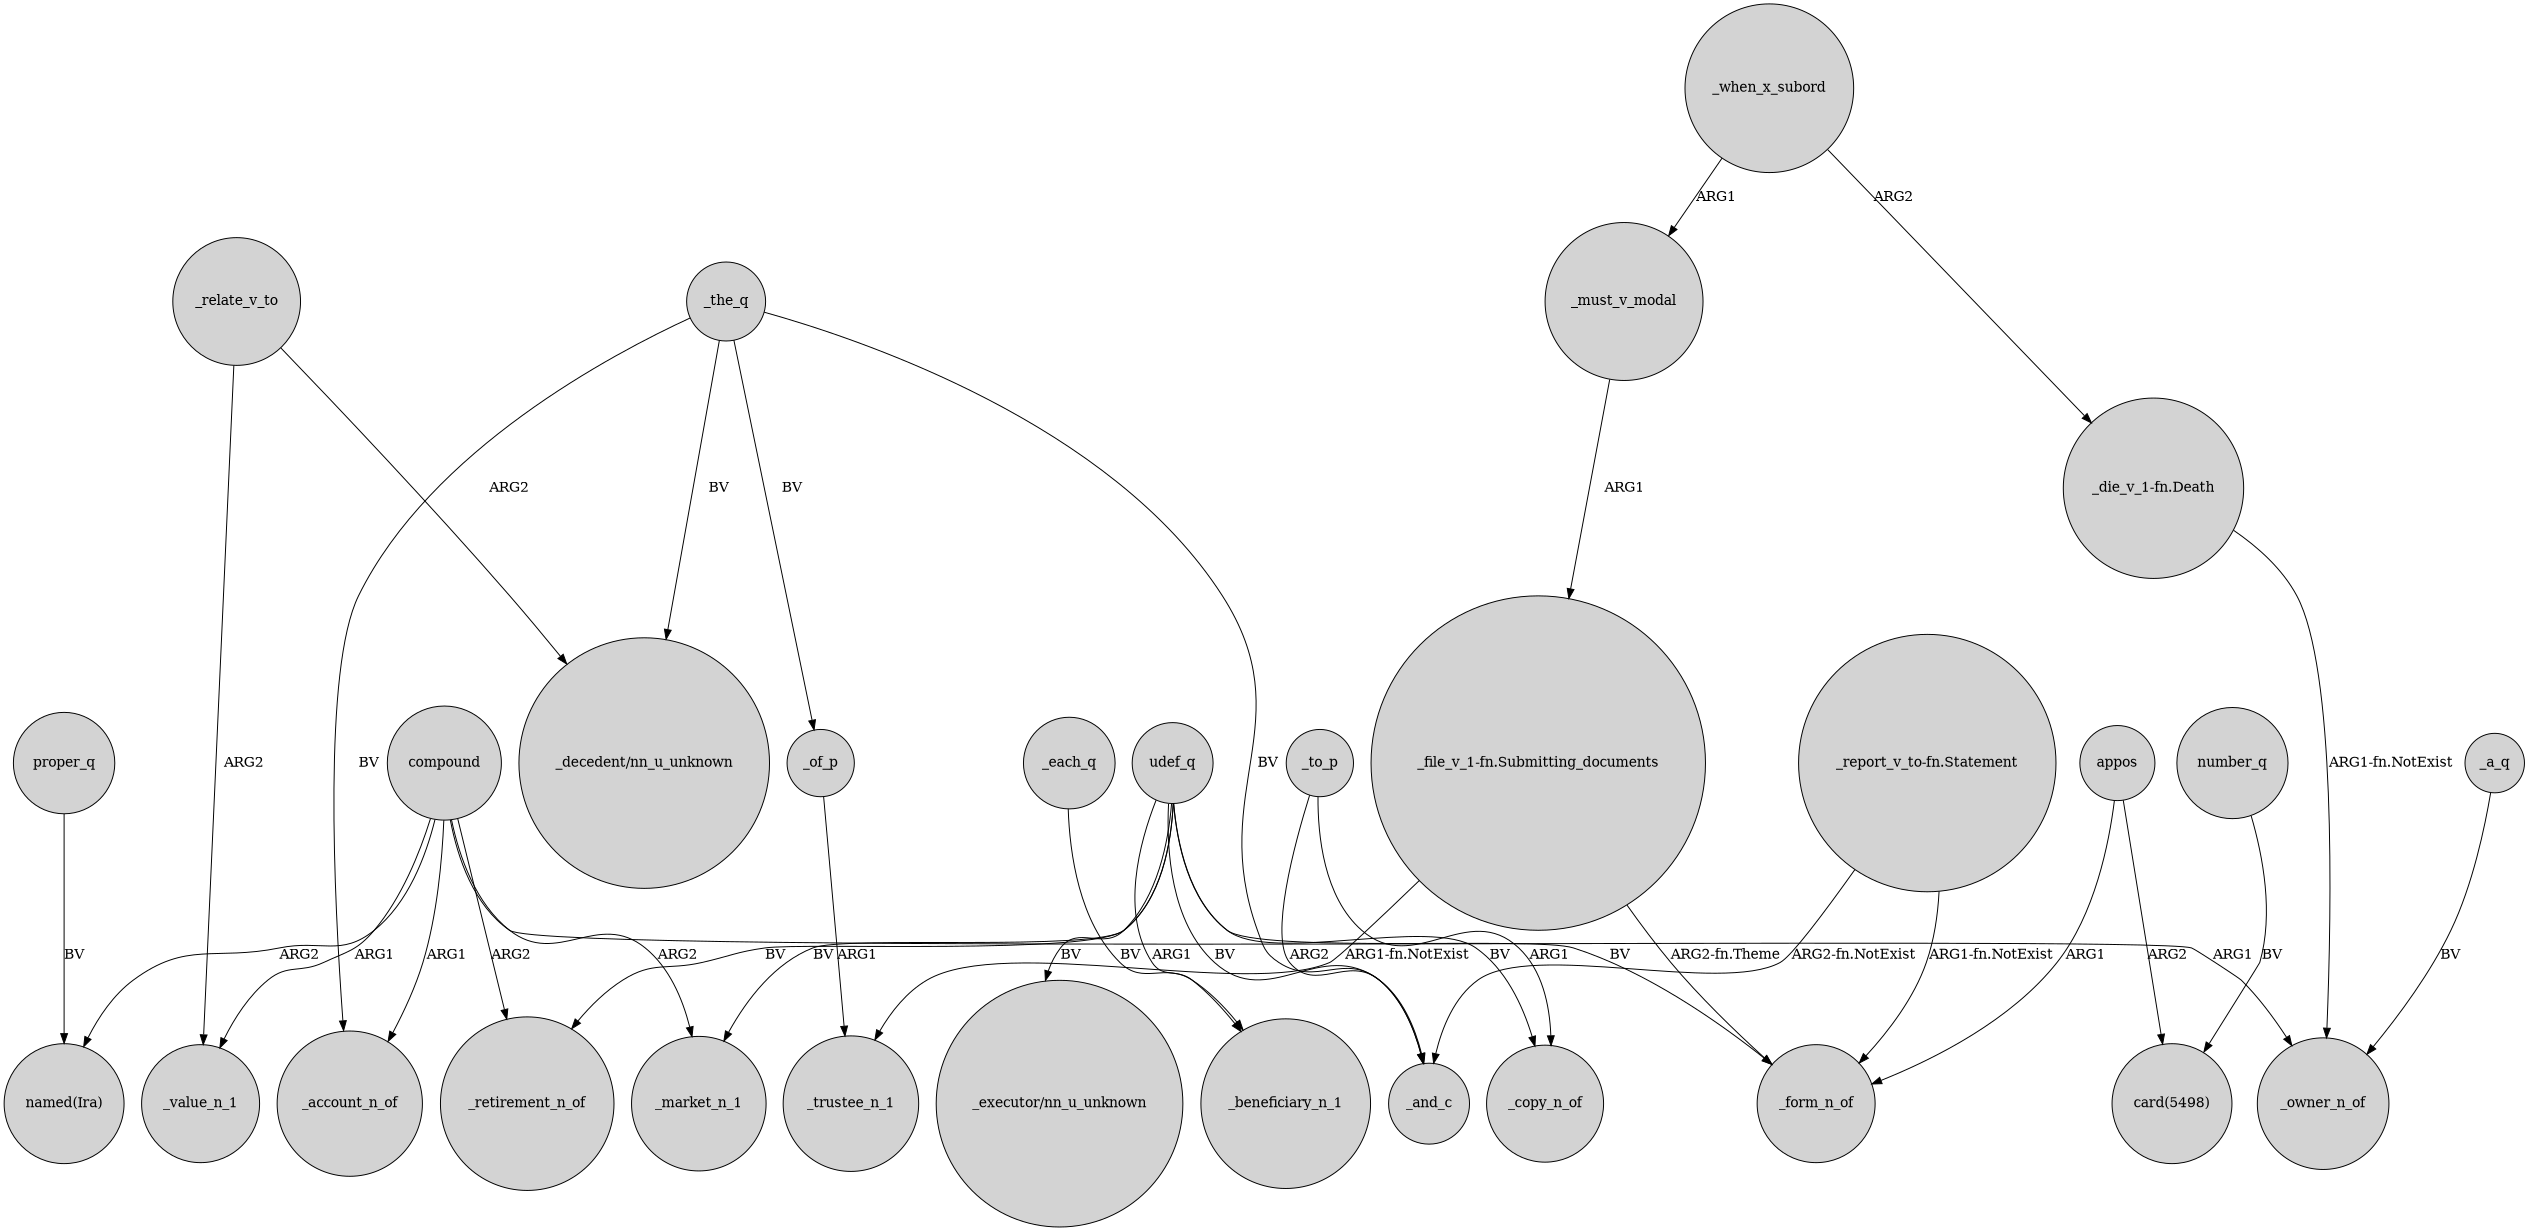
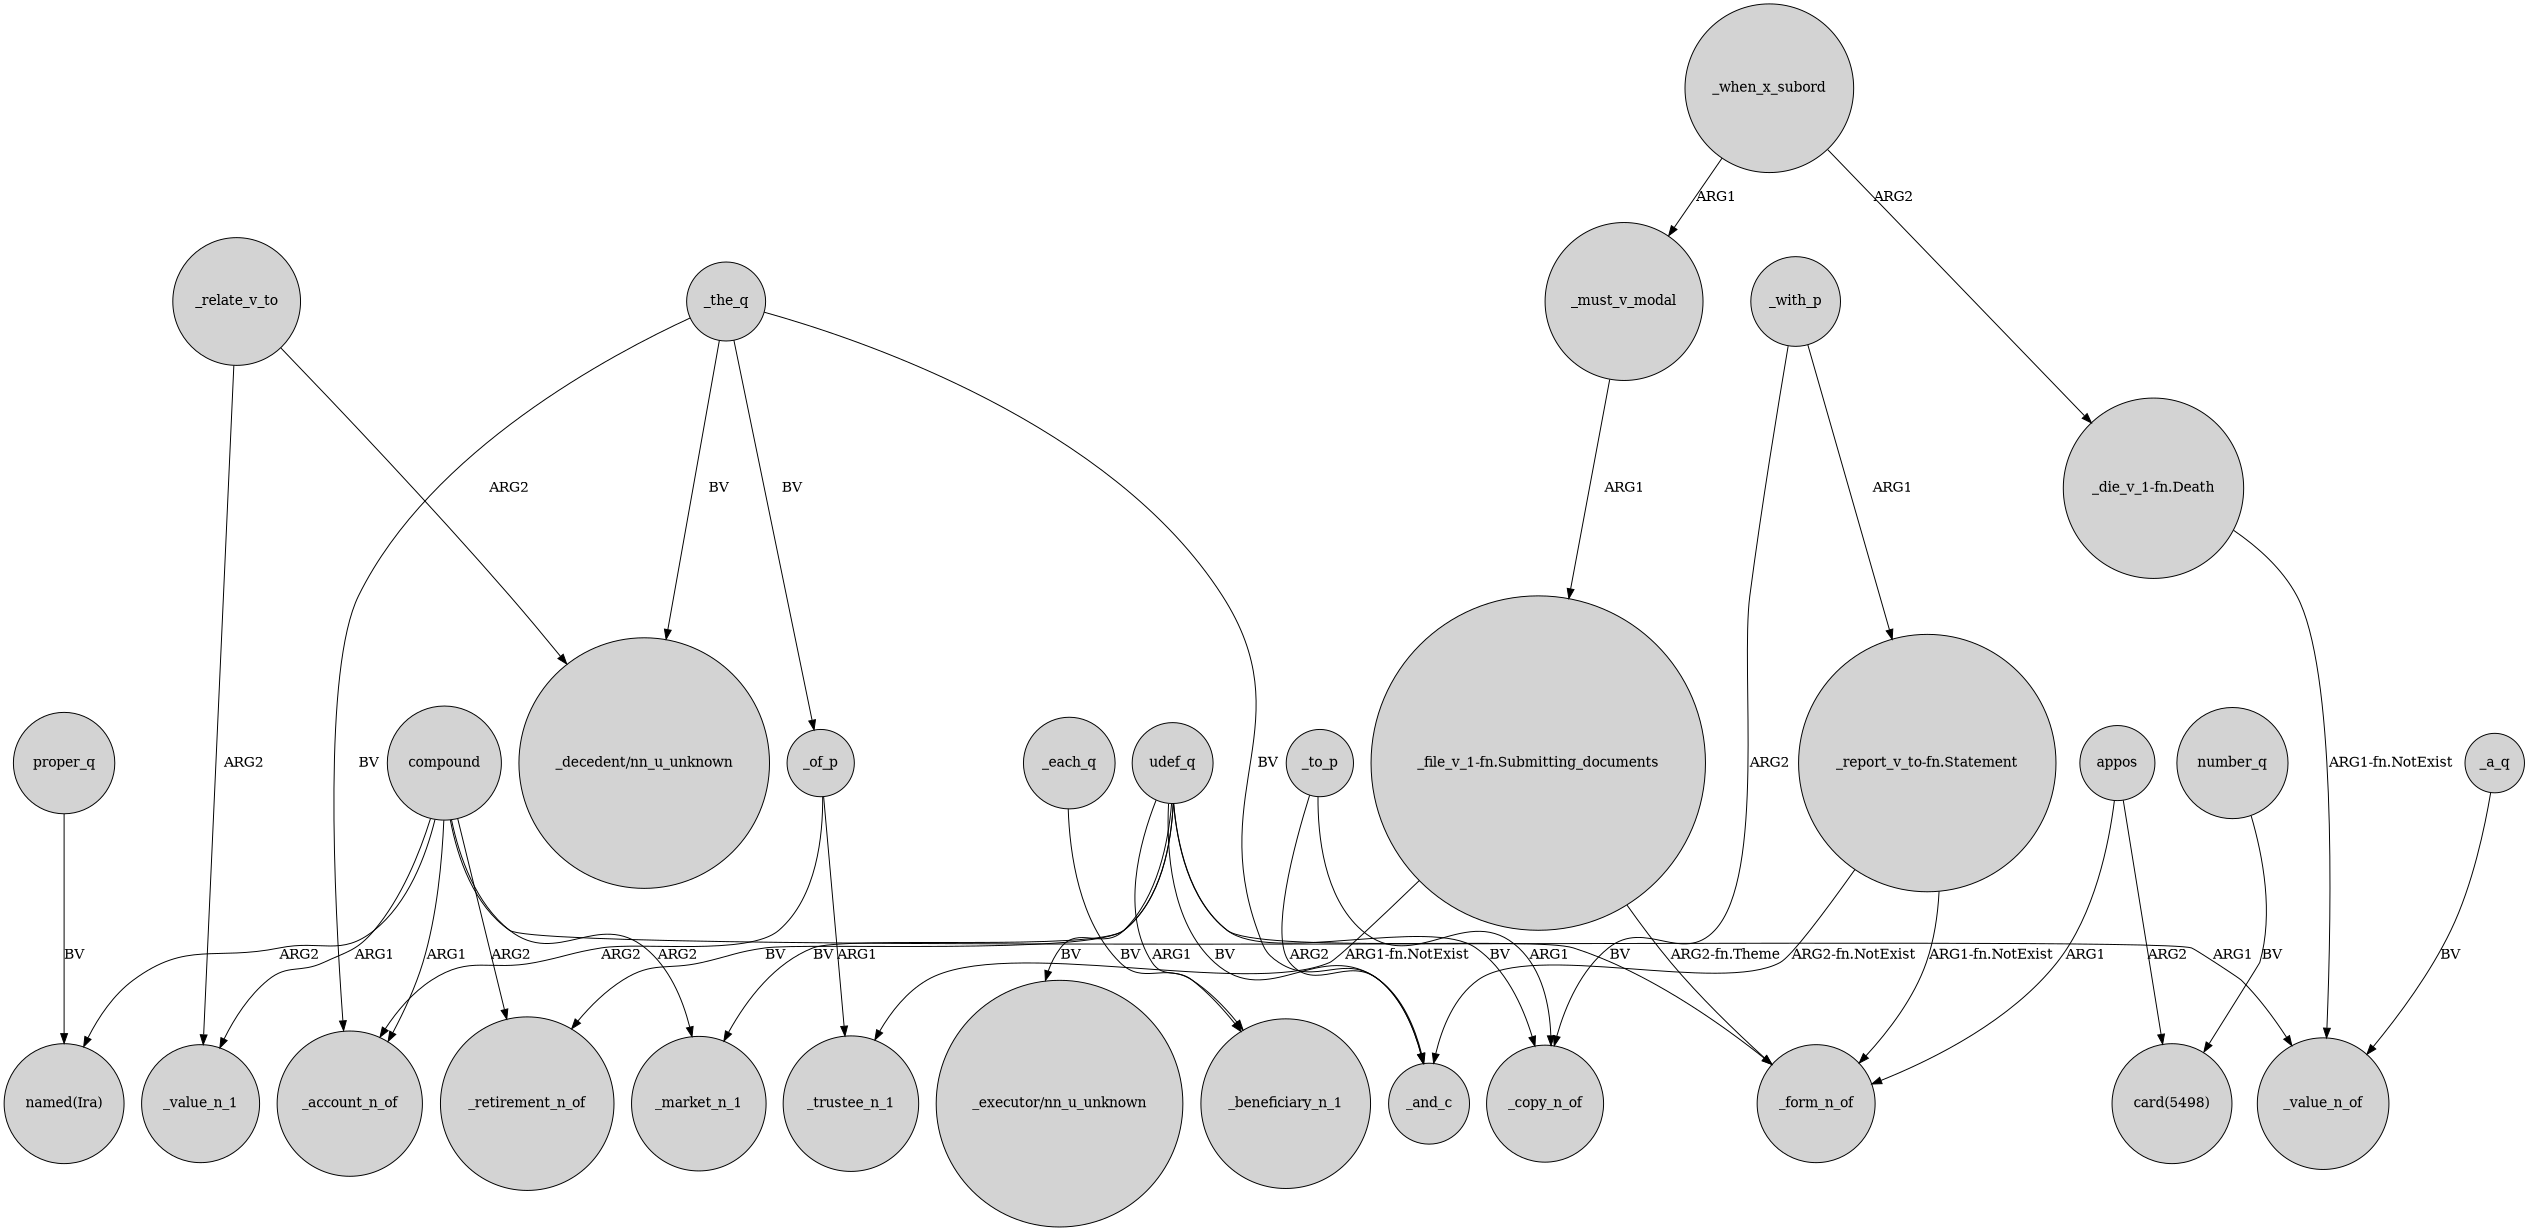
none -> (1796, 301)
none -> (657, 946)
(2323, 1104) -> (2323, 1104)
